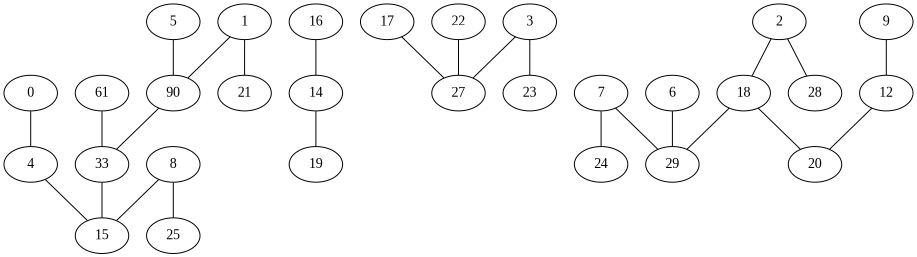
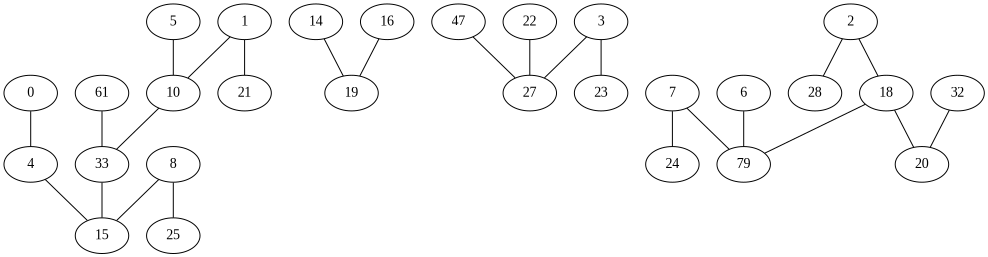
(387, 22) -> (458, 22)
(886, 22) -> none
(316, 58) -> (369, 57)
(173, 93) -> (173, 93)
(886, 93) -> (958, 93)
(672, 164) -> (744, 164)
